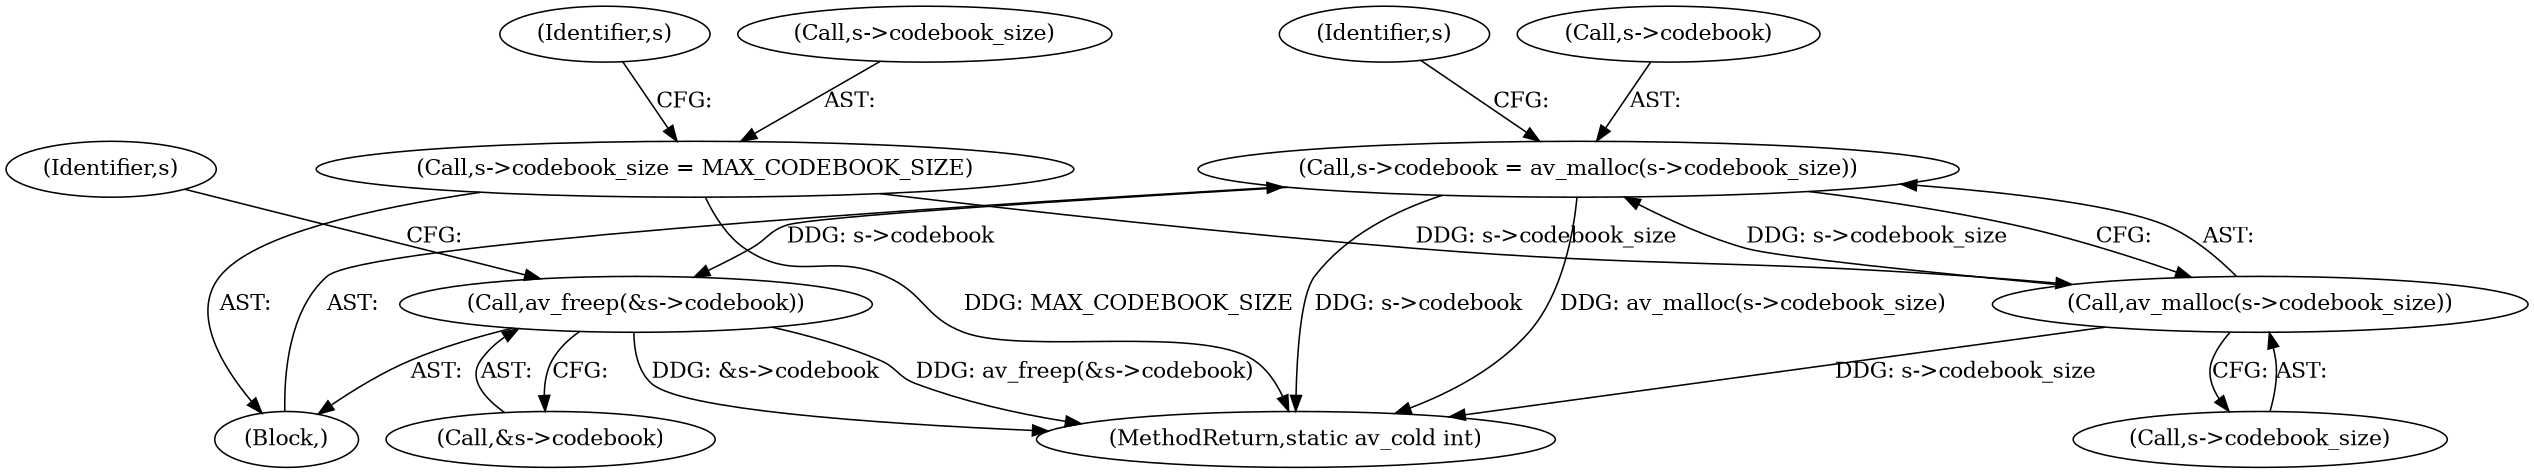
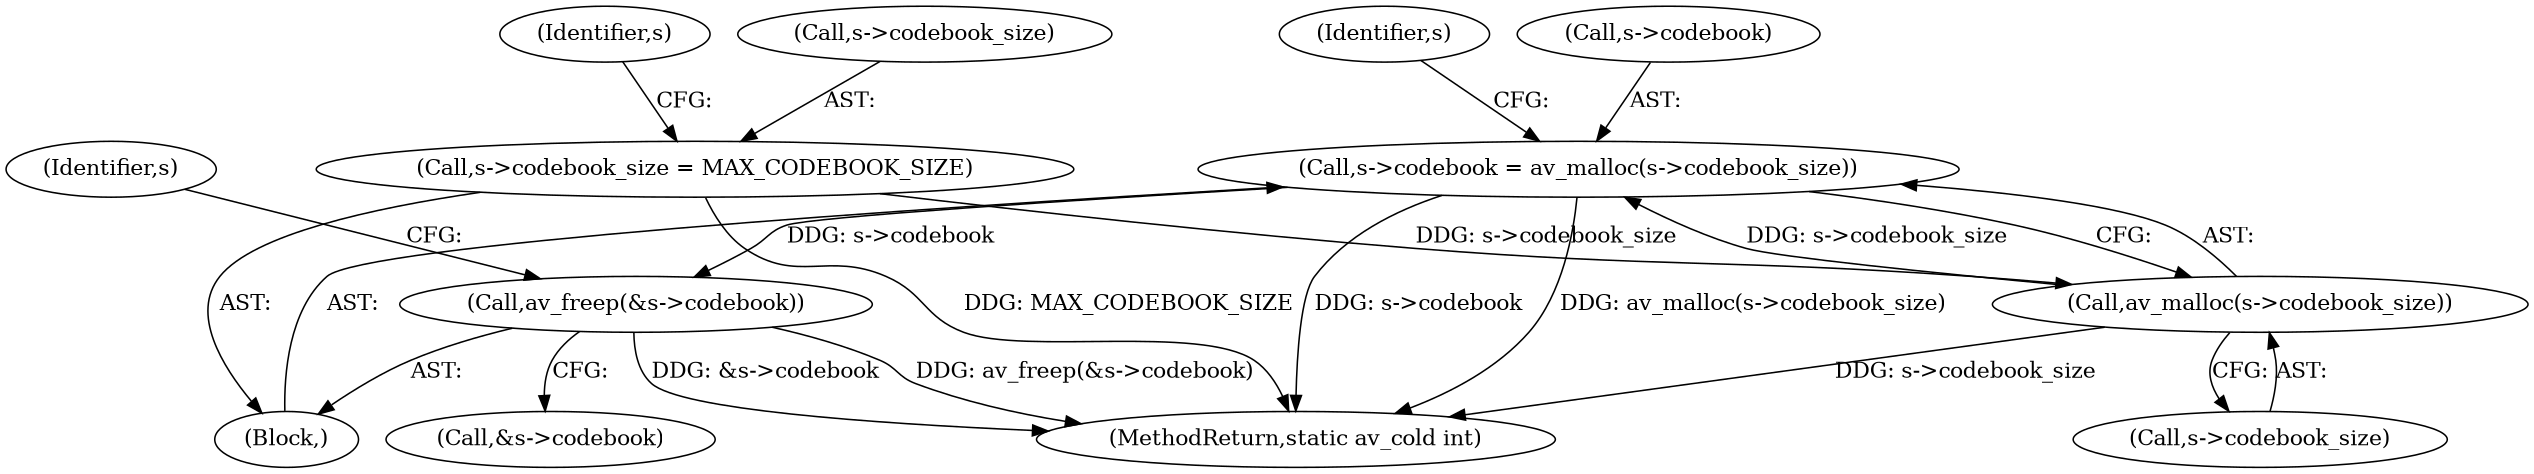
(476, 375) -> none
